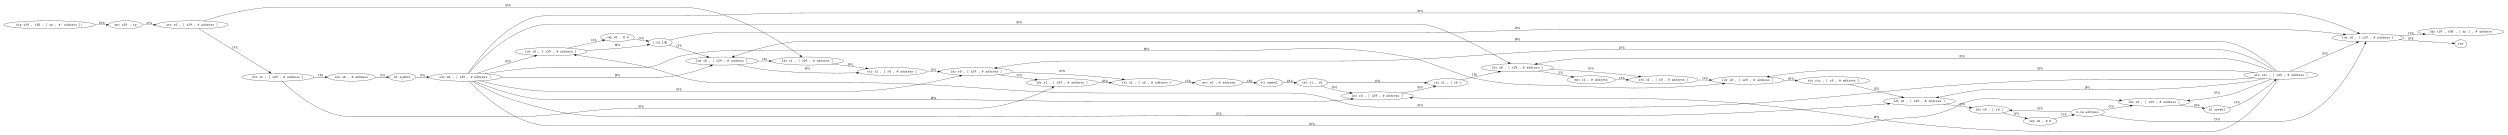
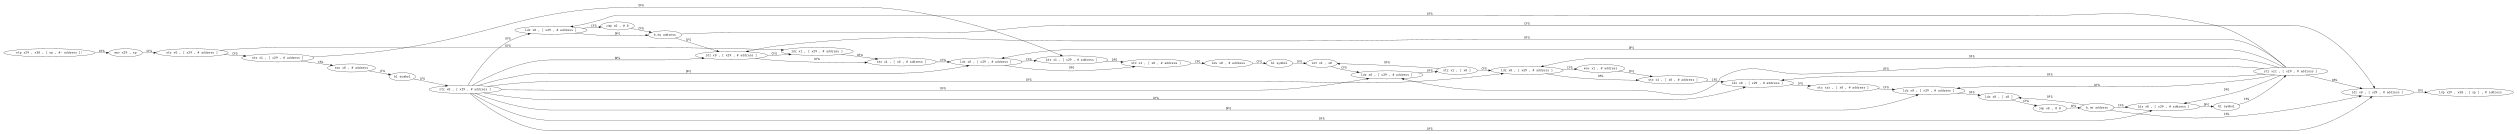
(660, 42) -> (665, 35)
(2461, 44) -> none
(1376, 83) -> (1389, 66)
